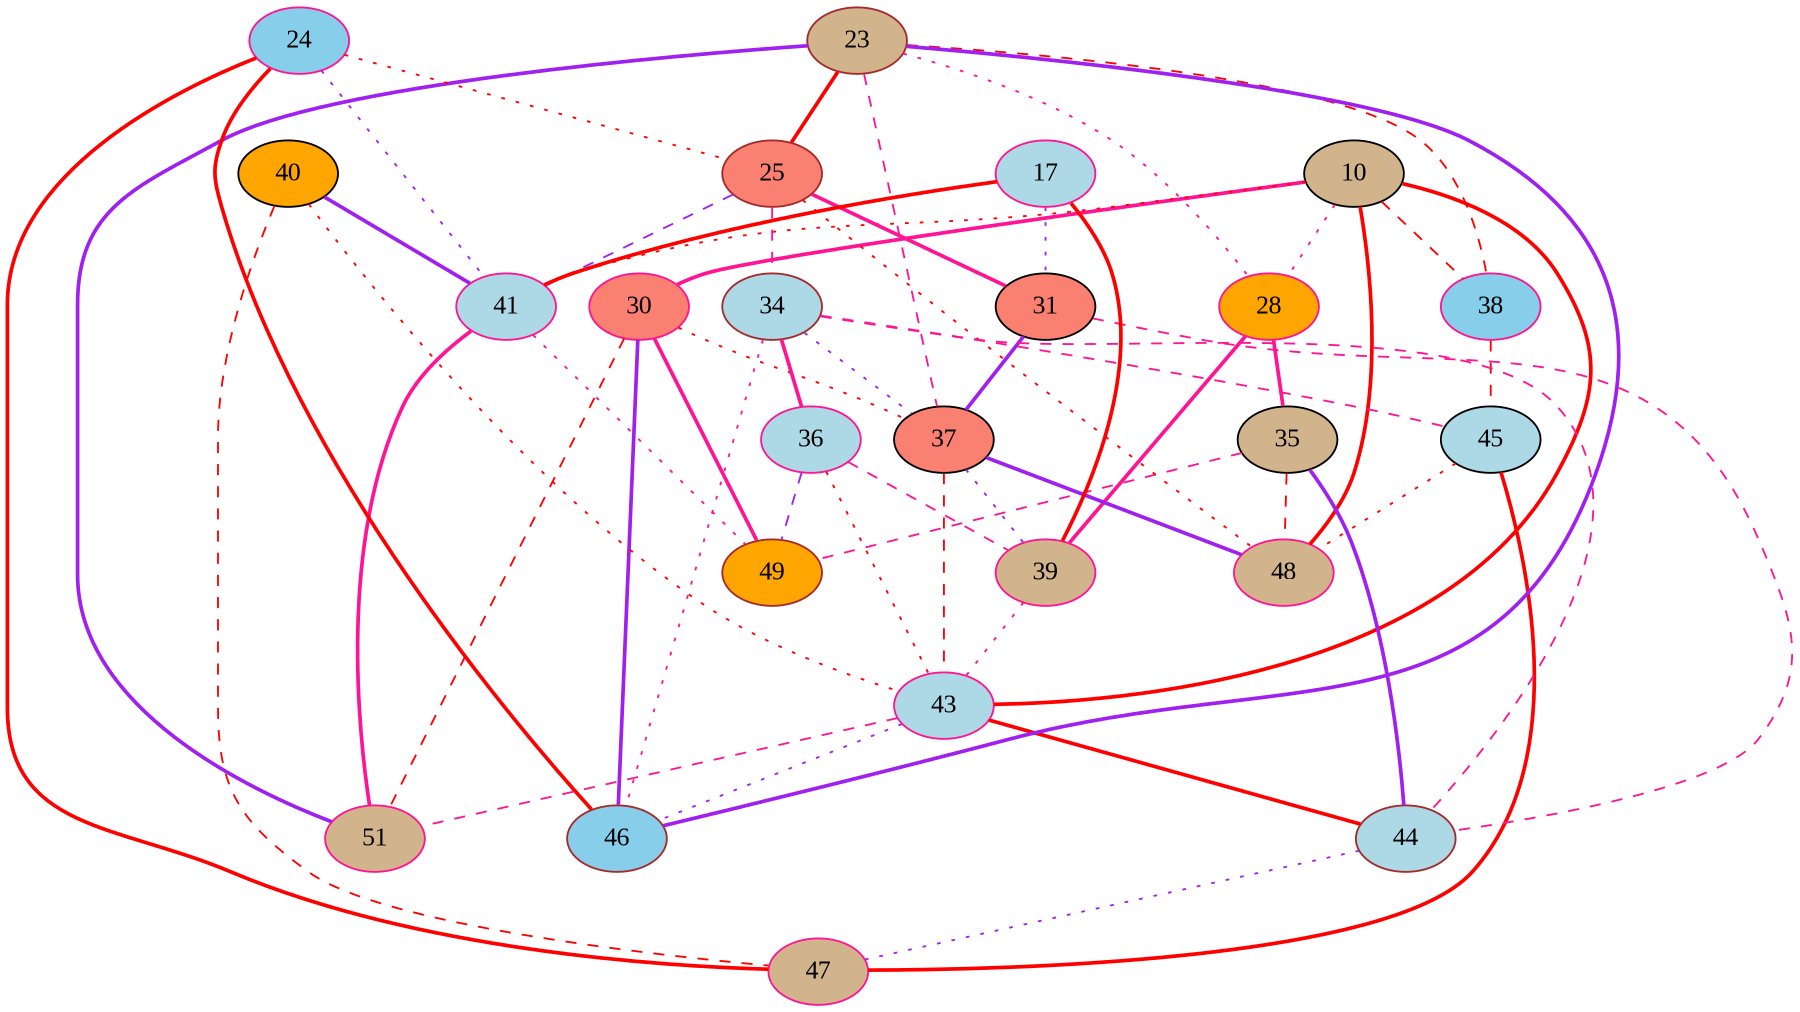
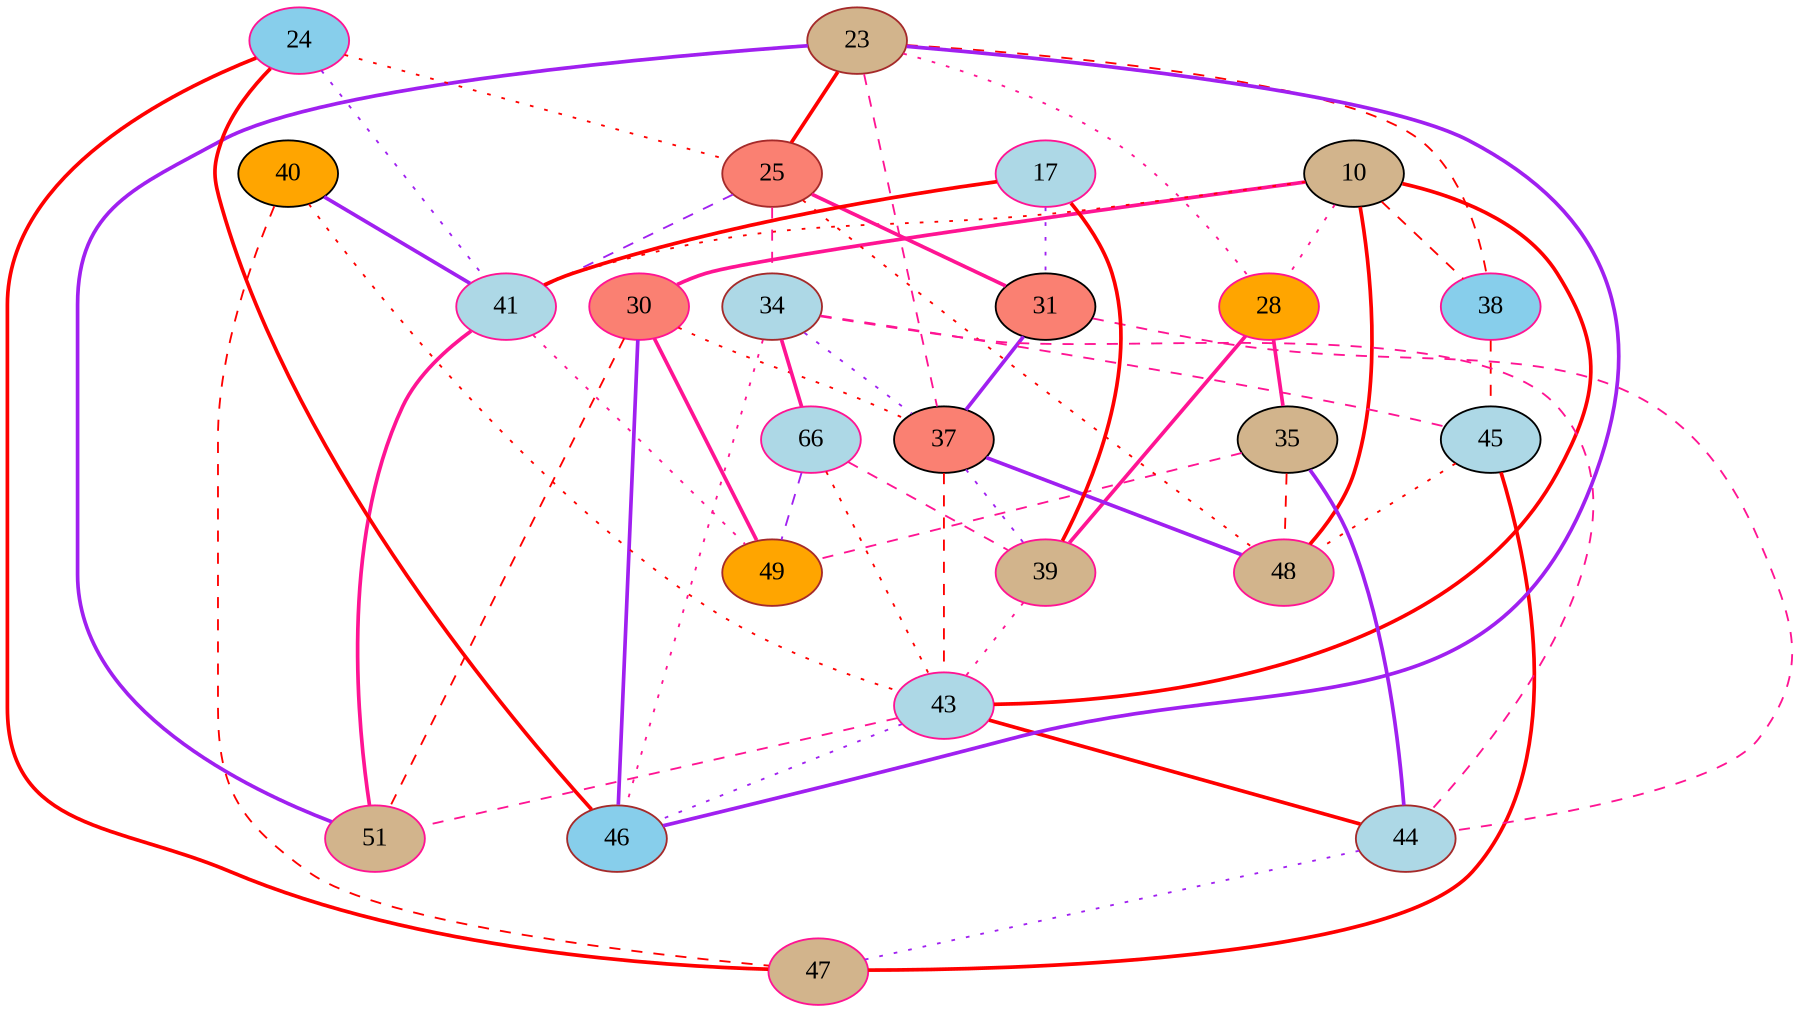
(811, 440) -> (811, 440)
